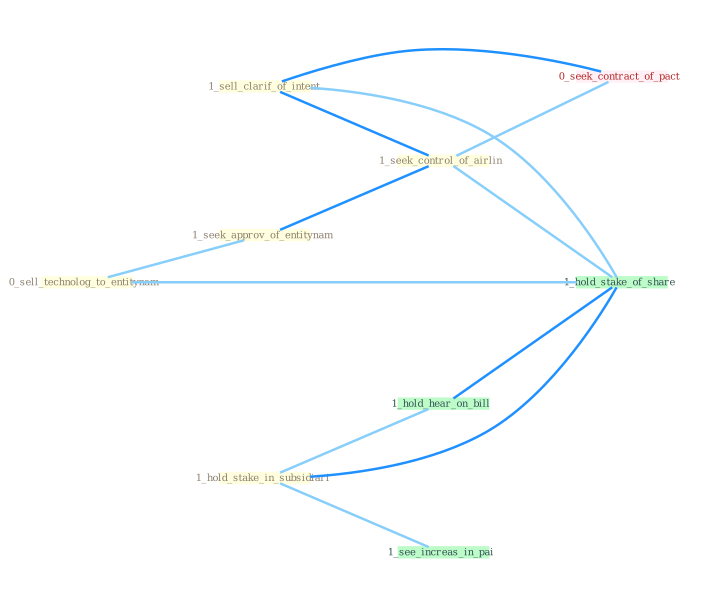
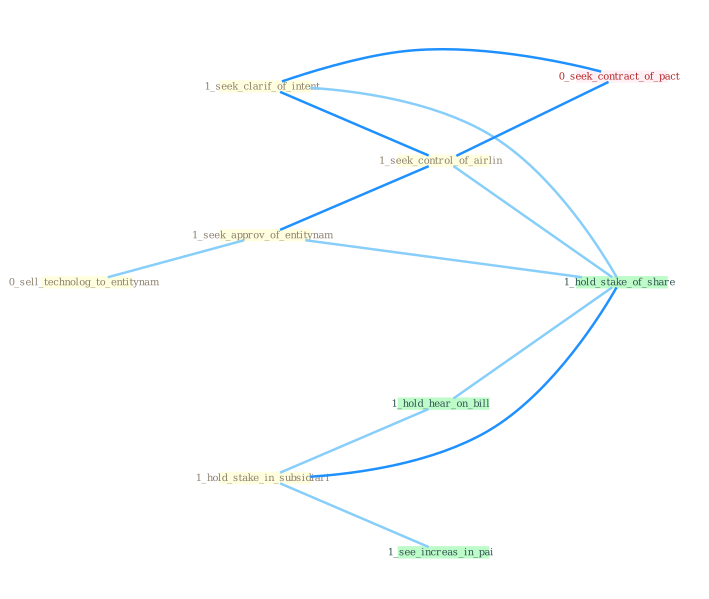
(265, 87) -> (265, 87)
(532, 119) -> (532, 119)
(354, 282) -> (444, 259)
(533, 343) -> (533, 343)
